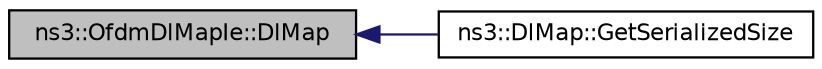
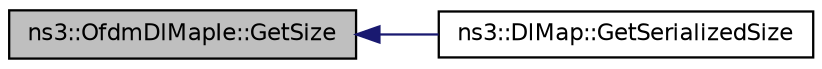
(183, 34) -> (183, 34)
